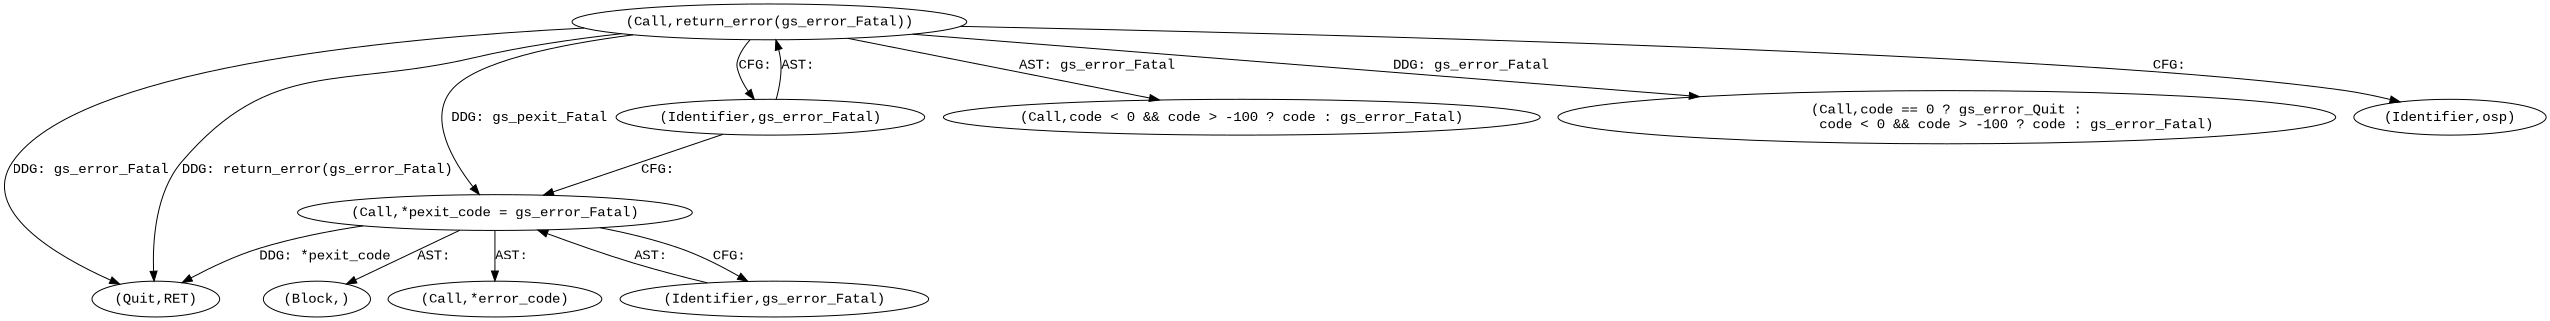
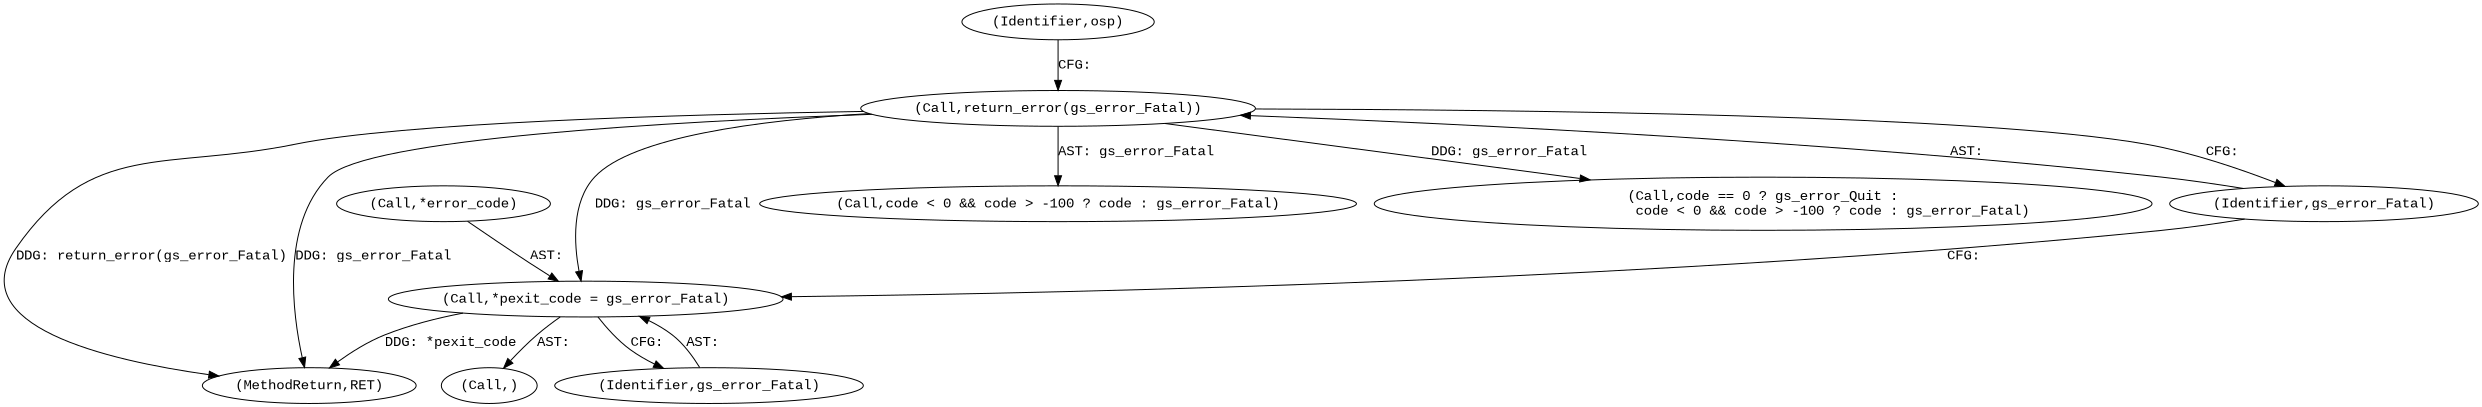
(1676, 47) -> (1058, 60)
(529, 117) -> (673, 204)
(495, 251) -> (508, 249)
(156, 299) -> (309, 386)
(317, 299) -> (489, 386)
